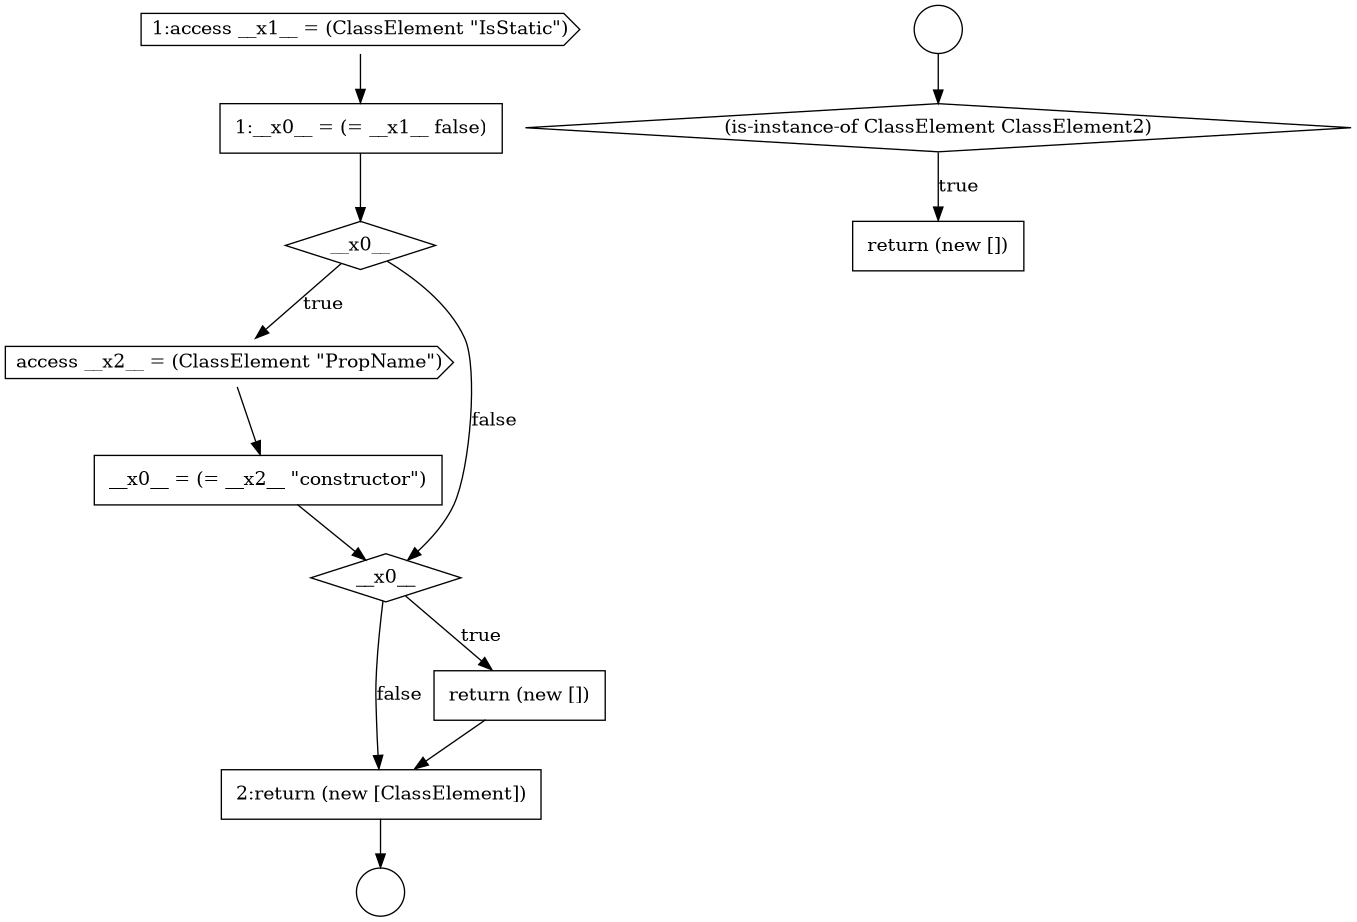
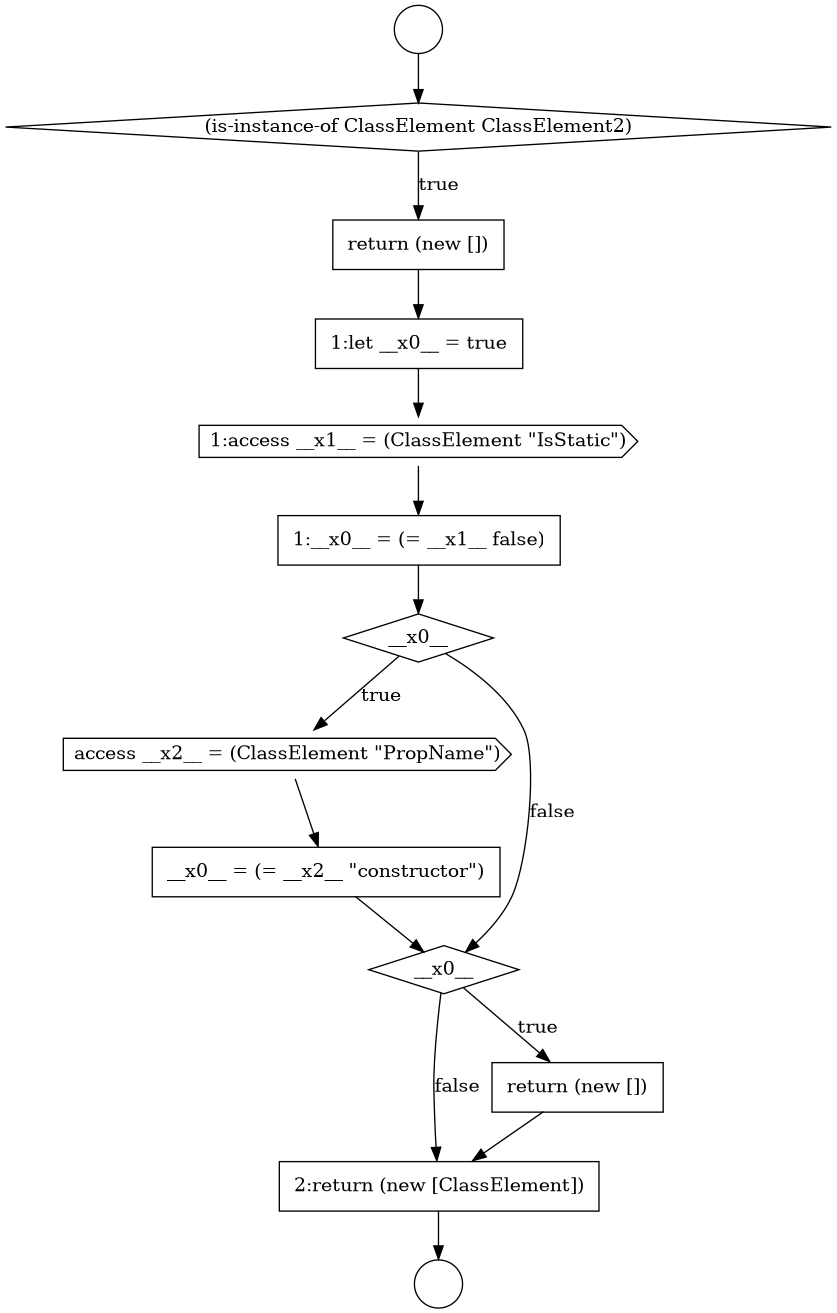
none -> (418, 343)
